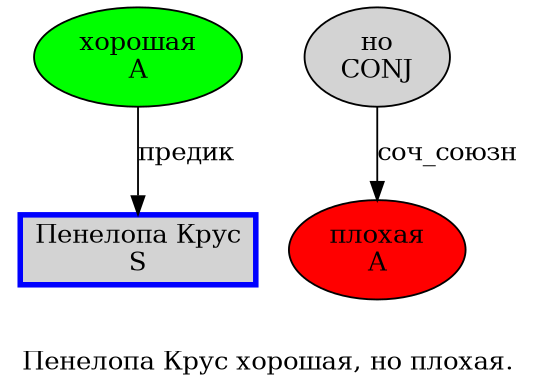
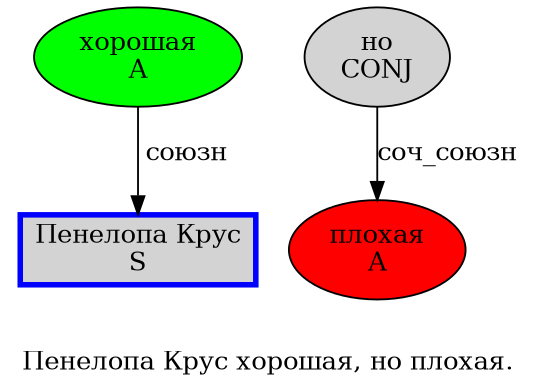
(187, 153) -> (187, 153)
